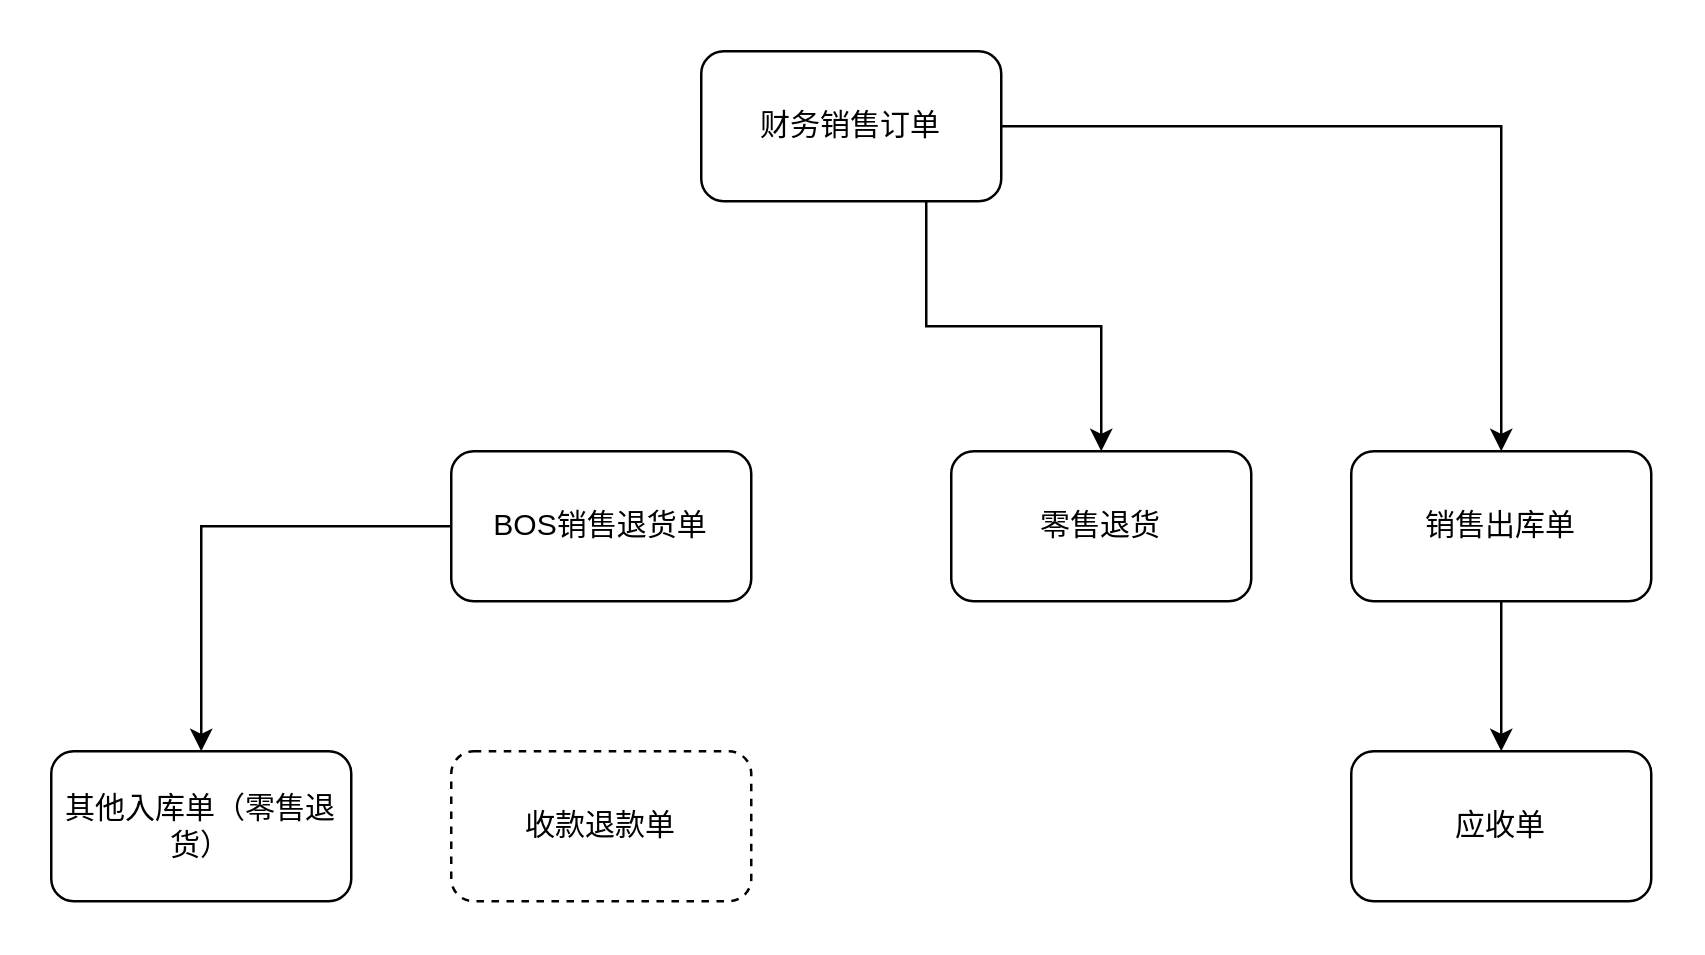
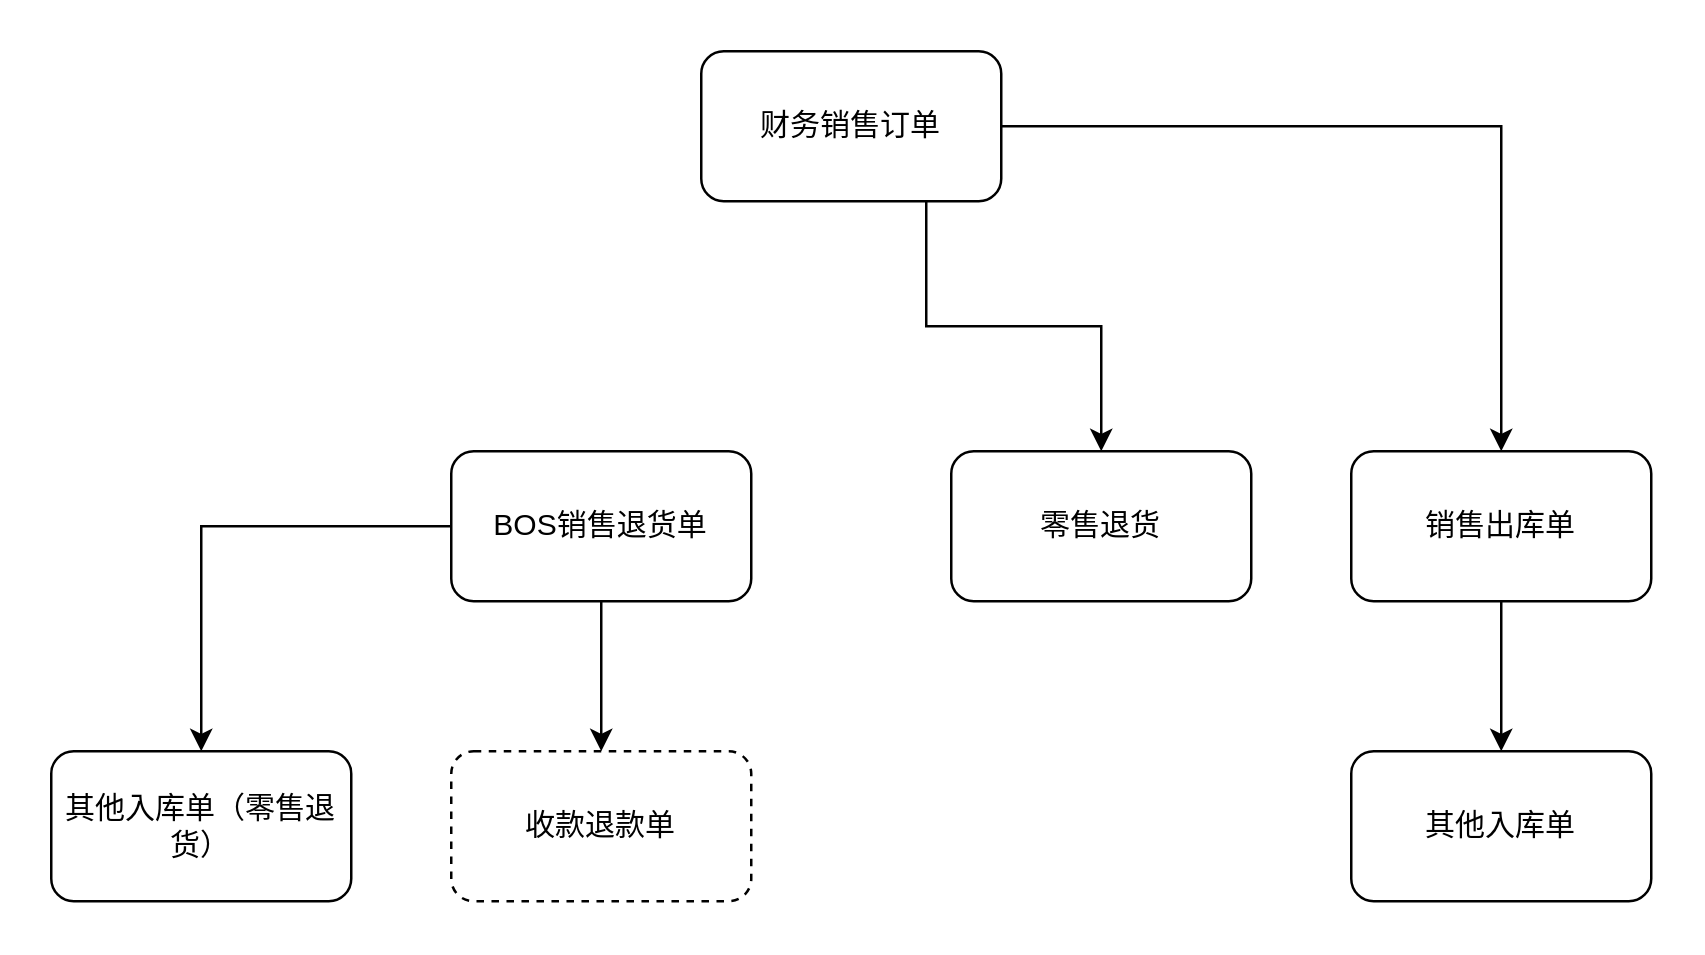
none -> (601, 668)
(1501, 826) -> (1501, 826)
